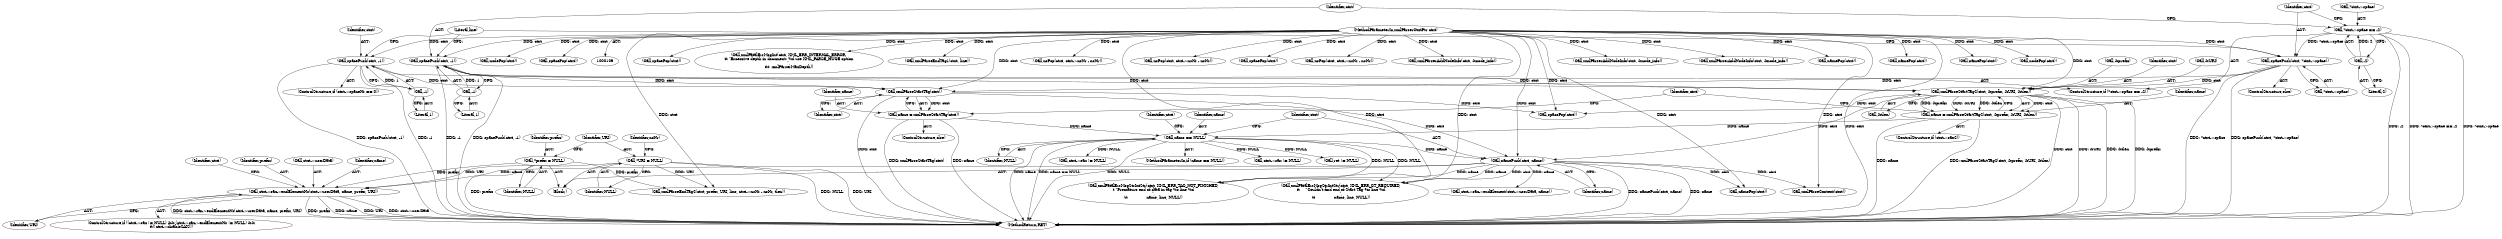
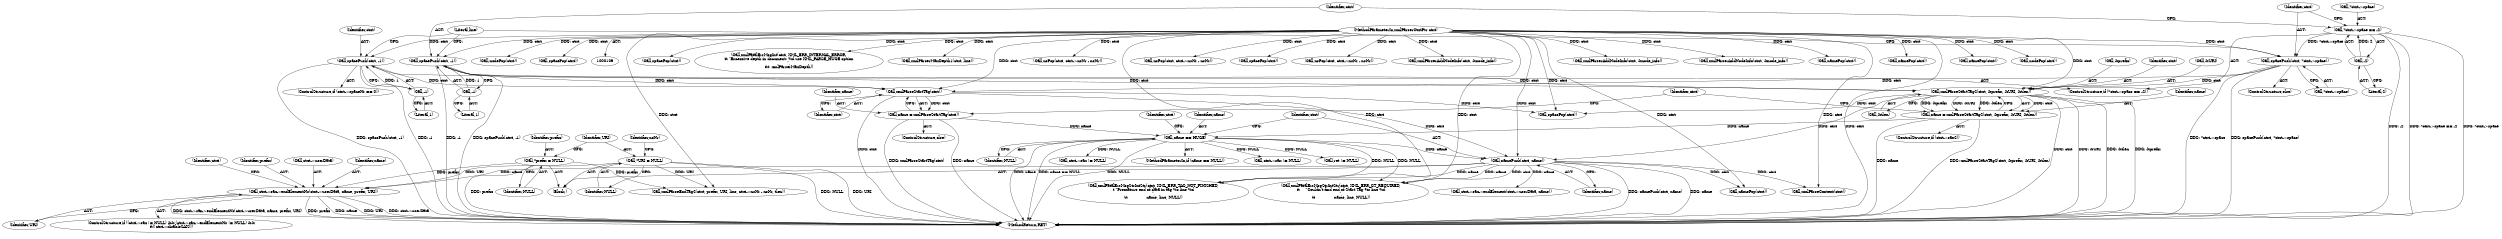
(2382, 42) -> (2382, 42)
(937, 61) -> (937, 61)
(1185, 138) -> (1185, 138)
